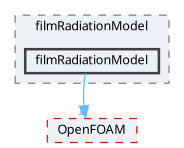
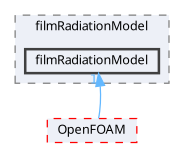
(84, 91) -> (100, 102)
